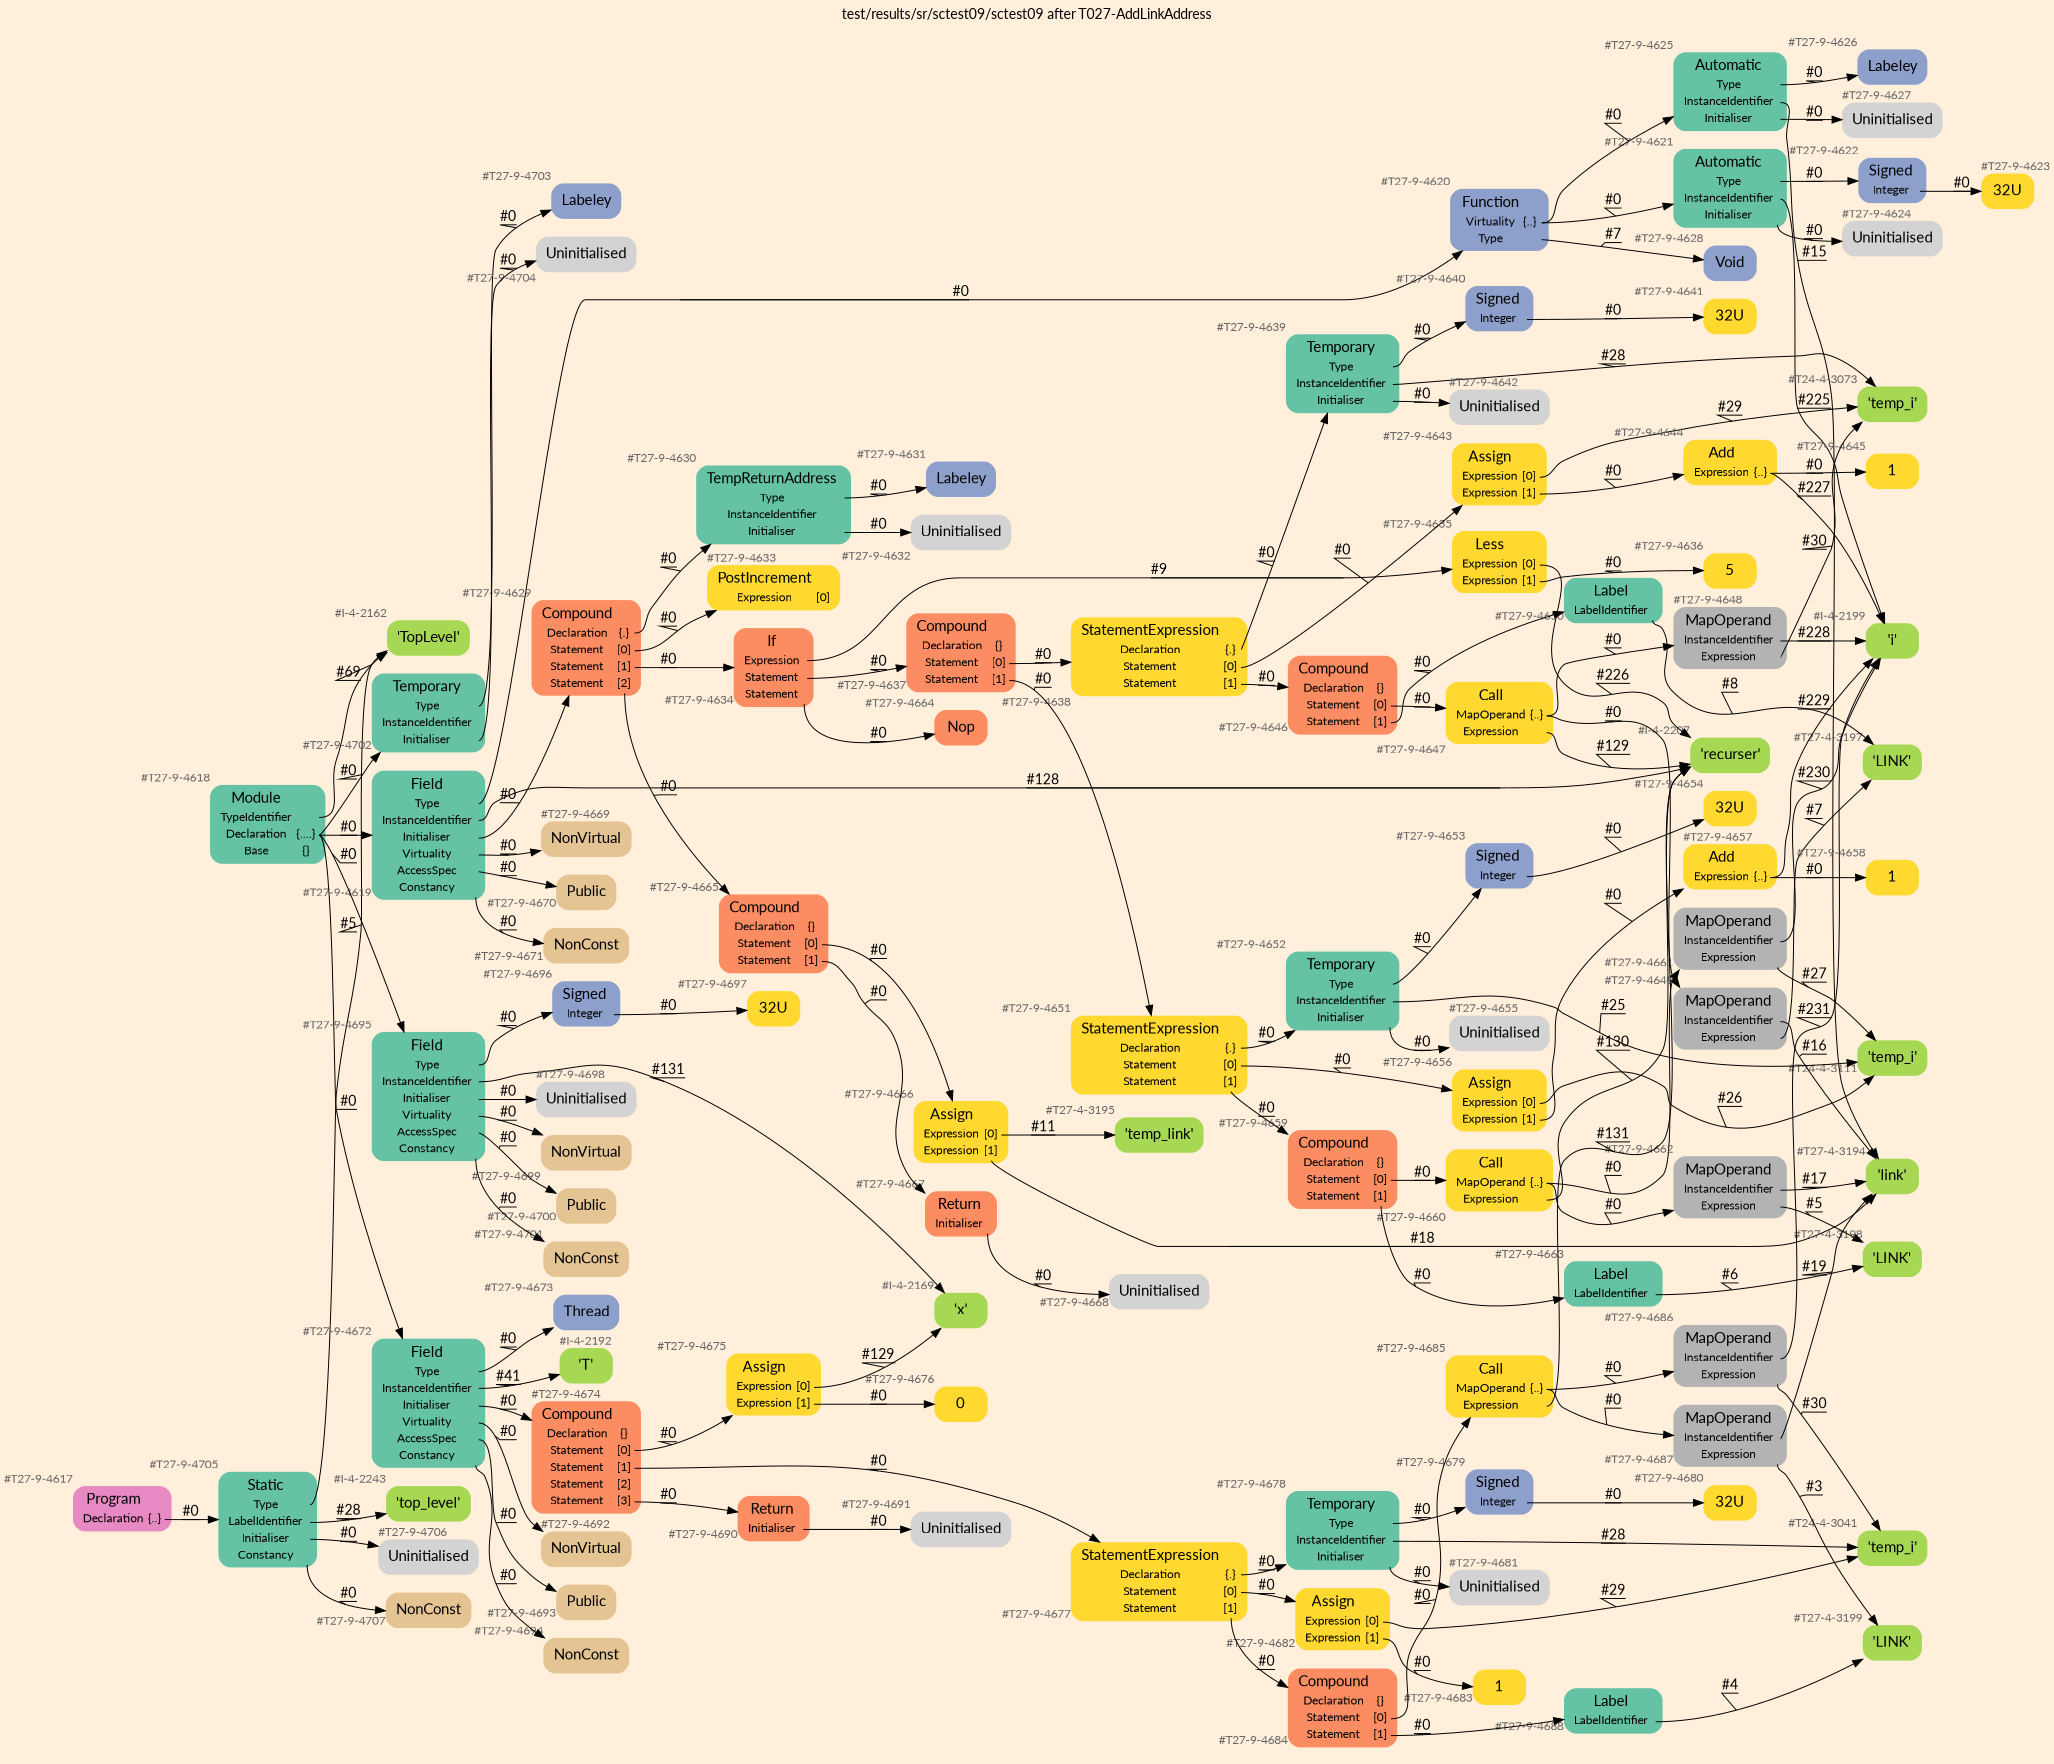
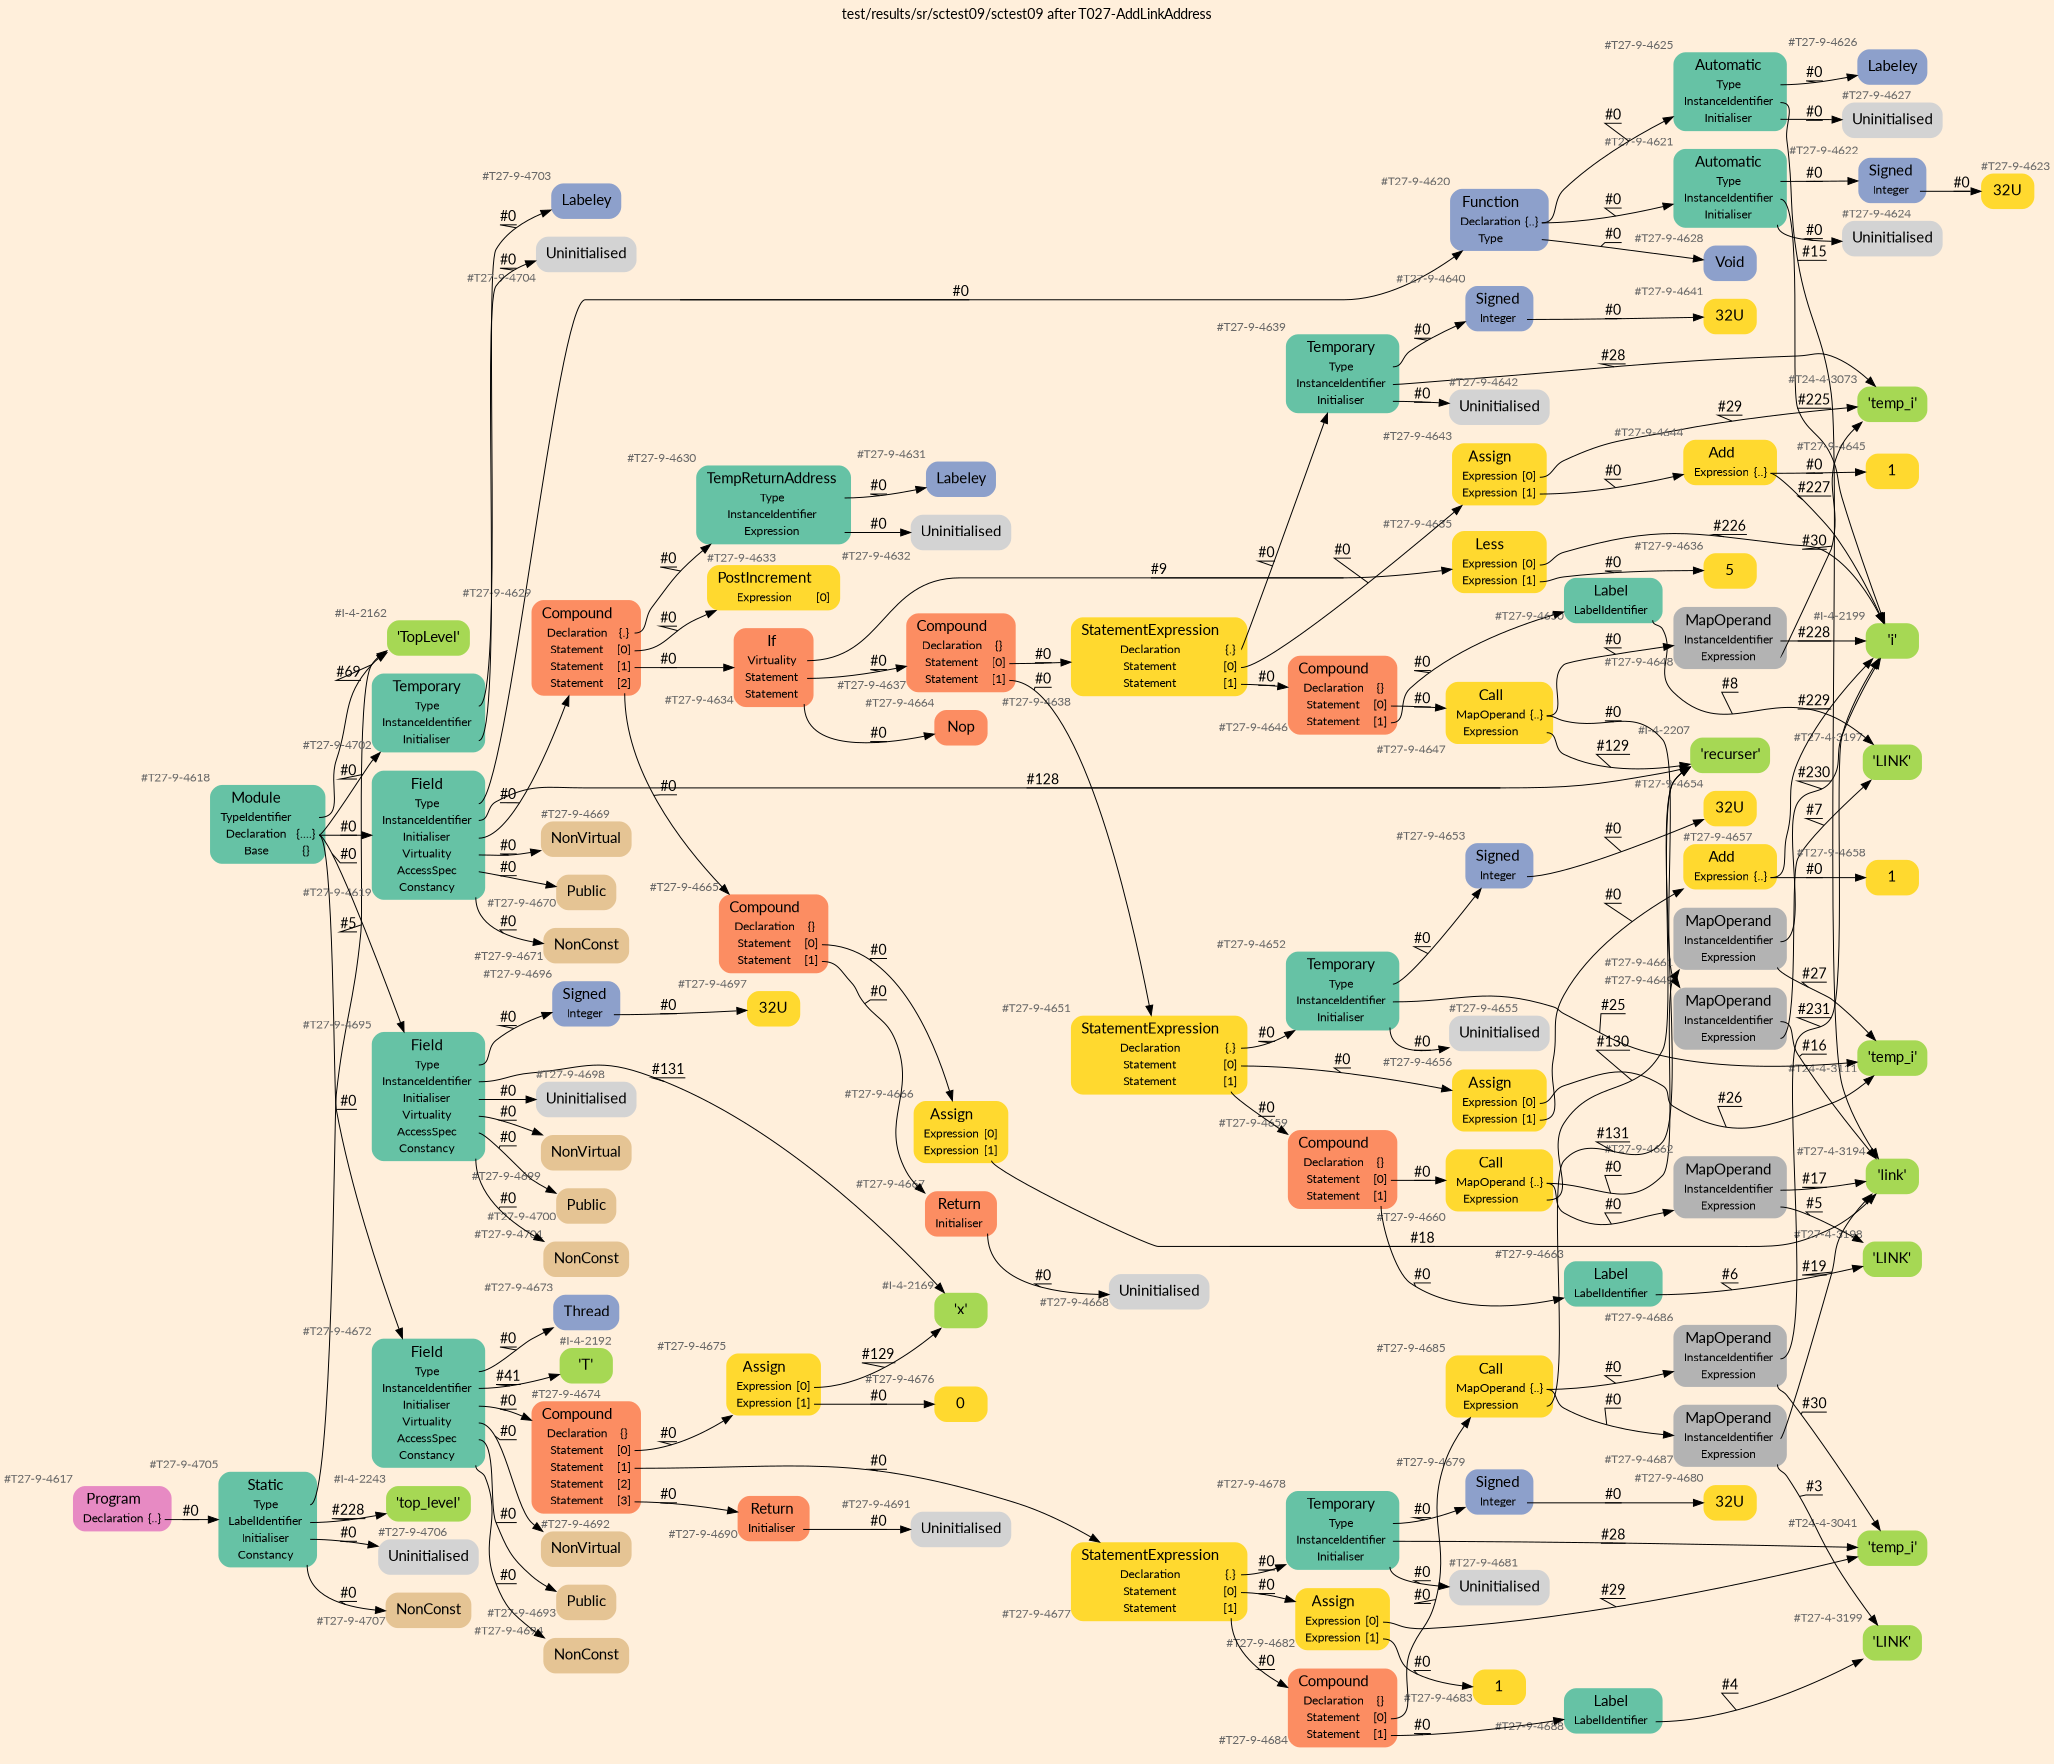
(1491, 222) -> (1491, 222)
(1613, 235) -> (1613, 235)
(772, 532) -> (772, 532)
(772, 661) -> (772, 661)
(1566, 685) -> (1722, 537)
(1159, 1135) -> none
(349, 1511) -> (349, 1511)
